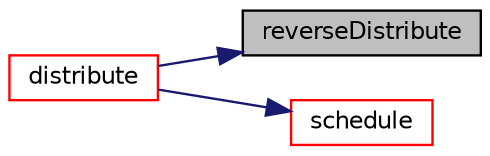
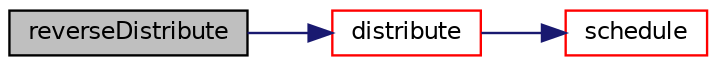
(189, 61) -> (278, 33)
